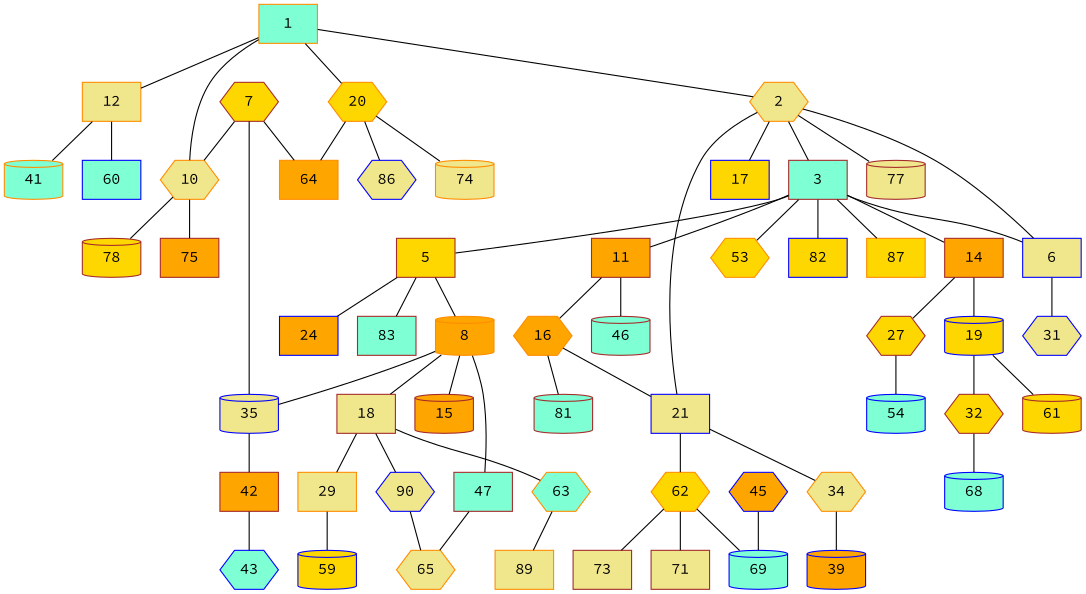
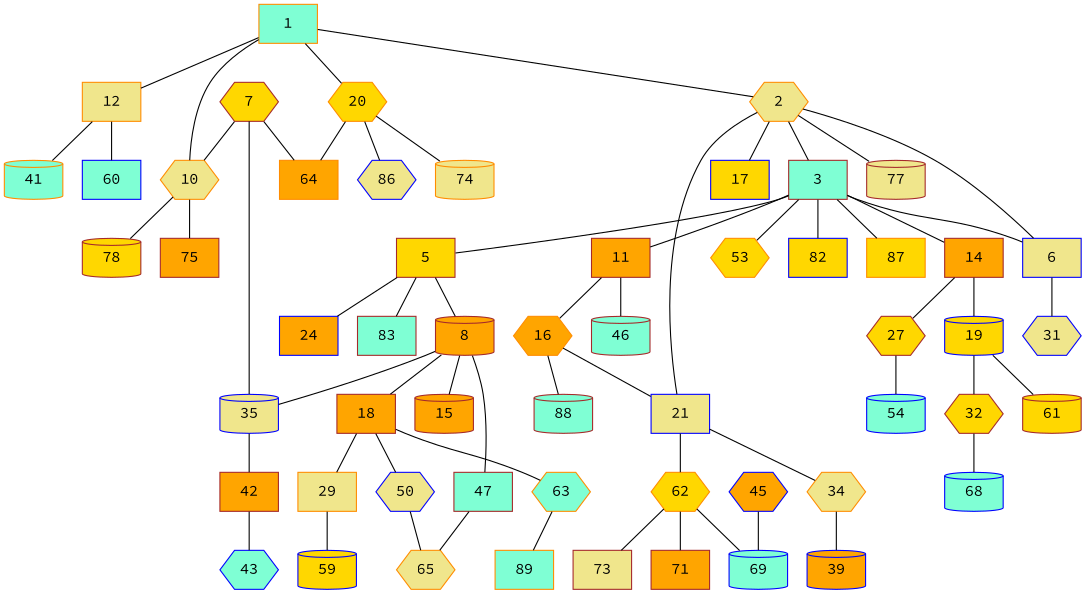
(465, 336) -> (465, 336)
(366, 414) -> (366, 414)
(563, 414) -> (563, 414)
(405, 492) -> (405, 492)
(524, 570) -> (524, 570)
(680, 570) -> (680, 570)
